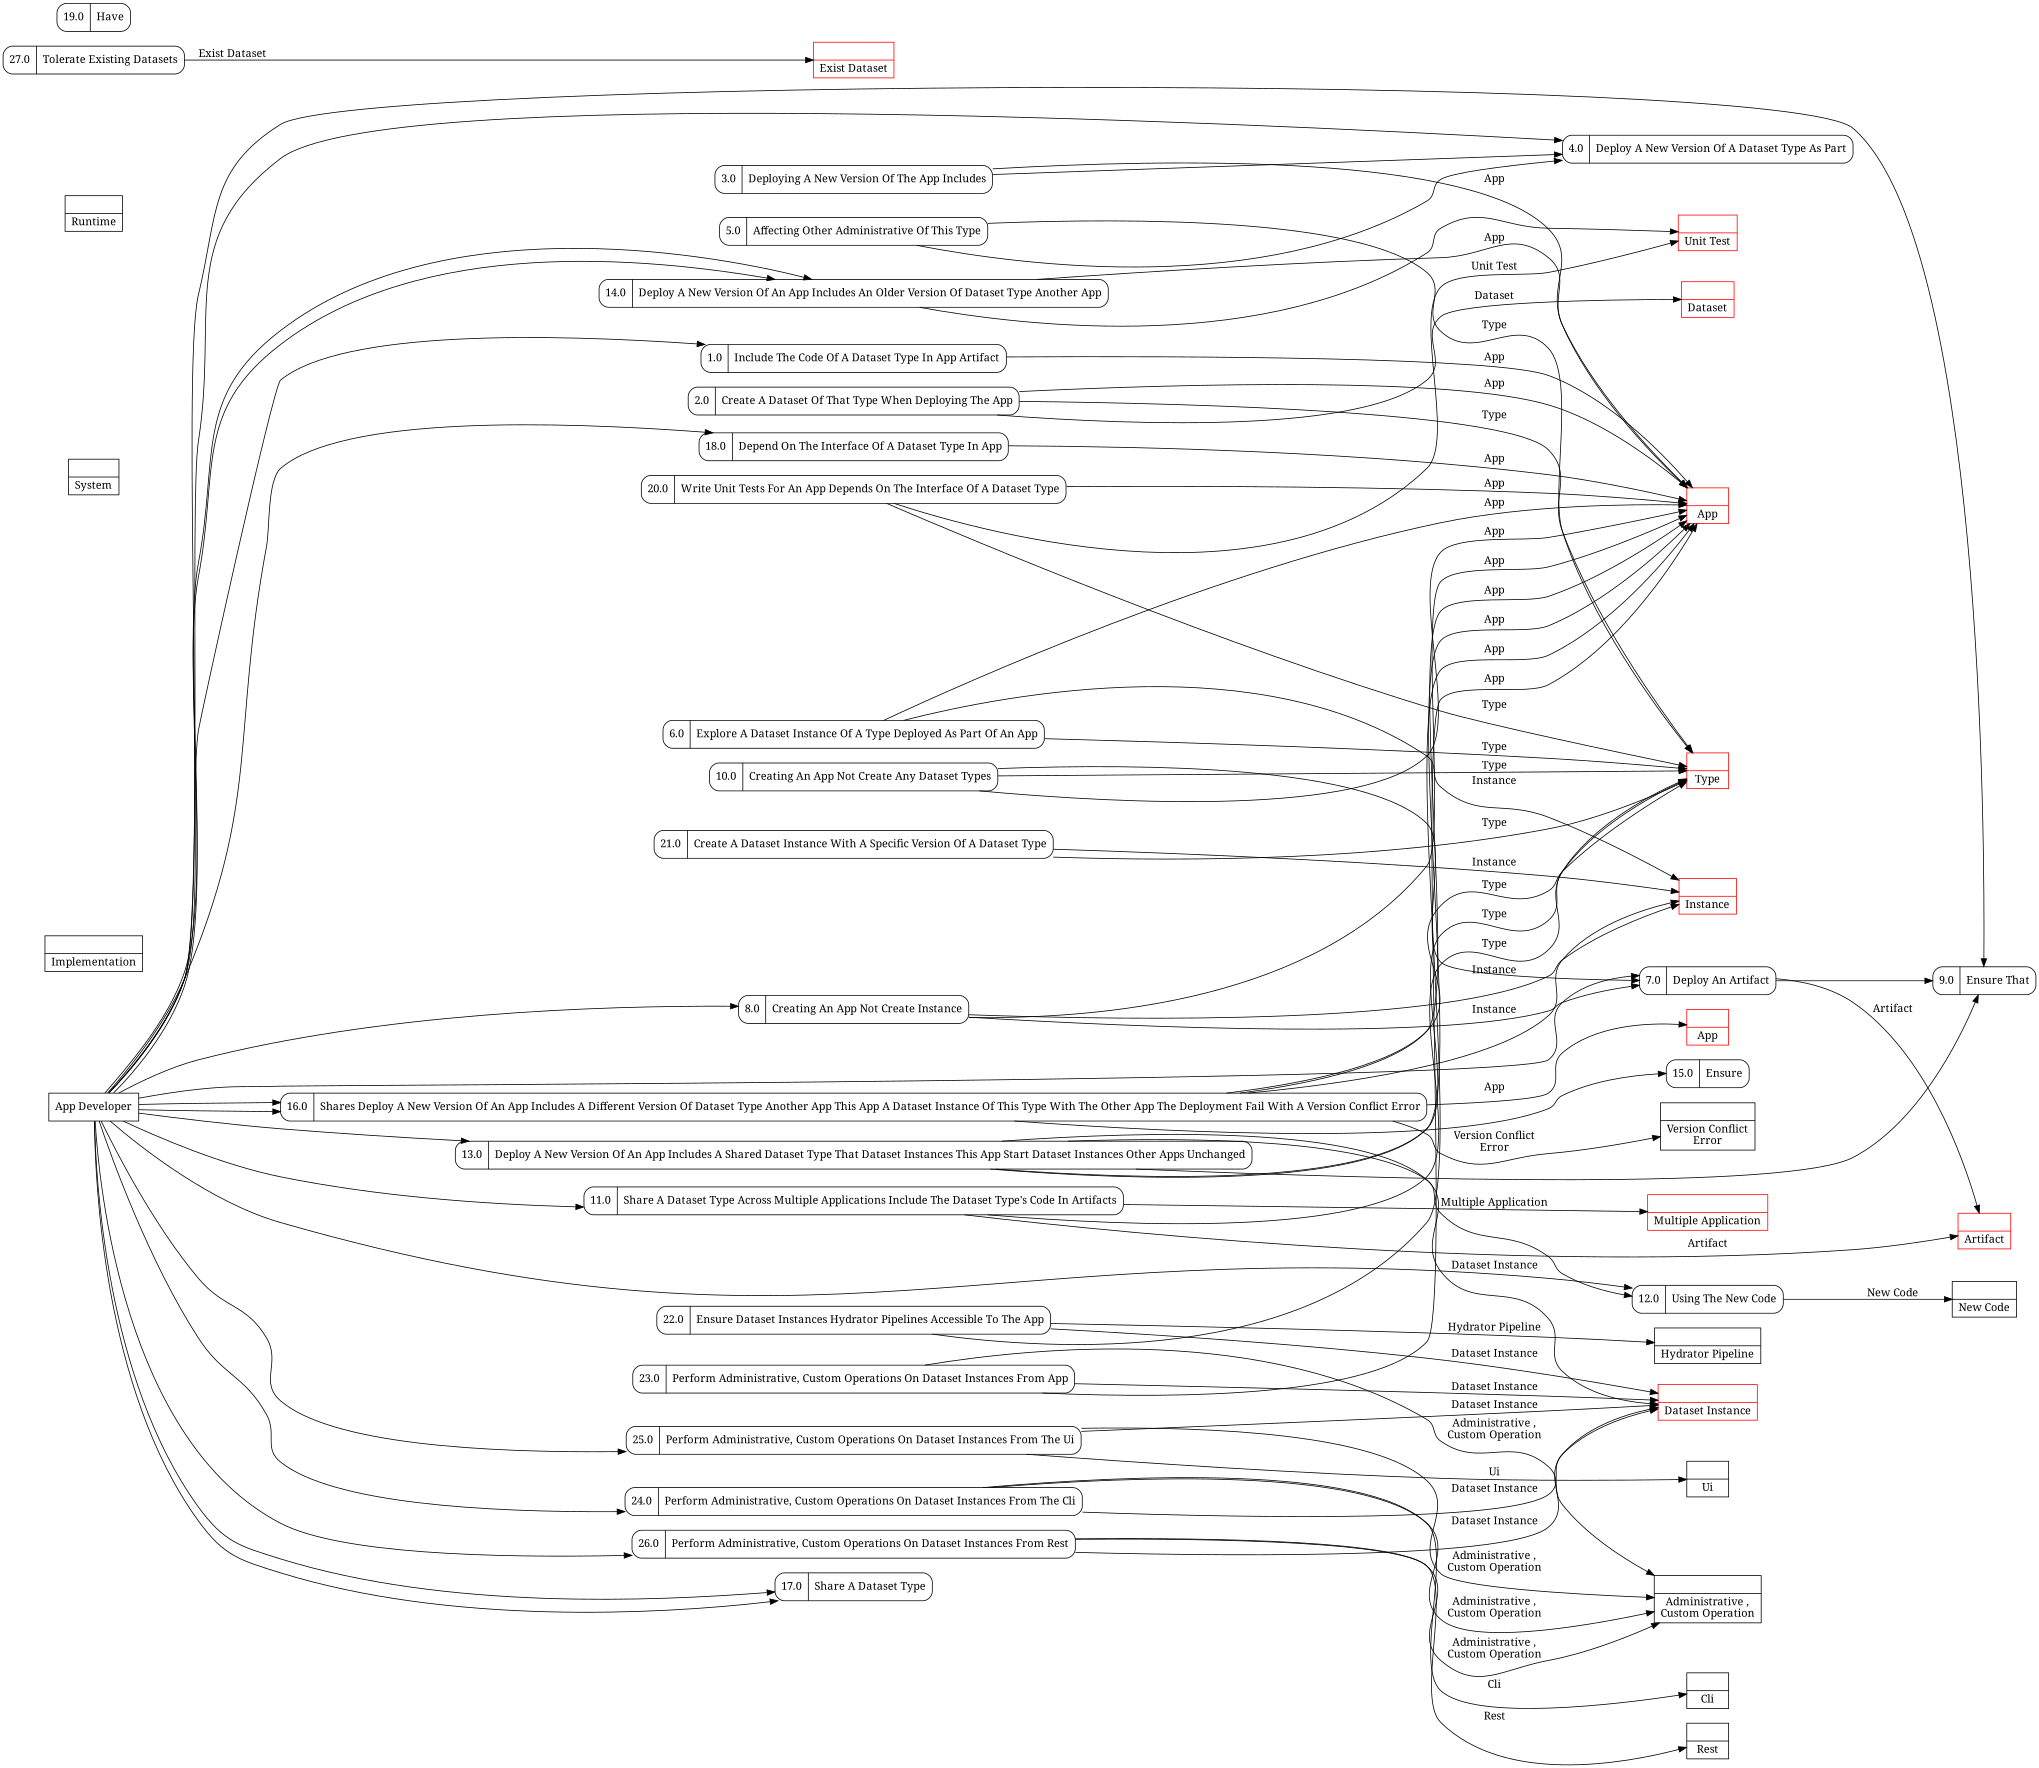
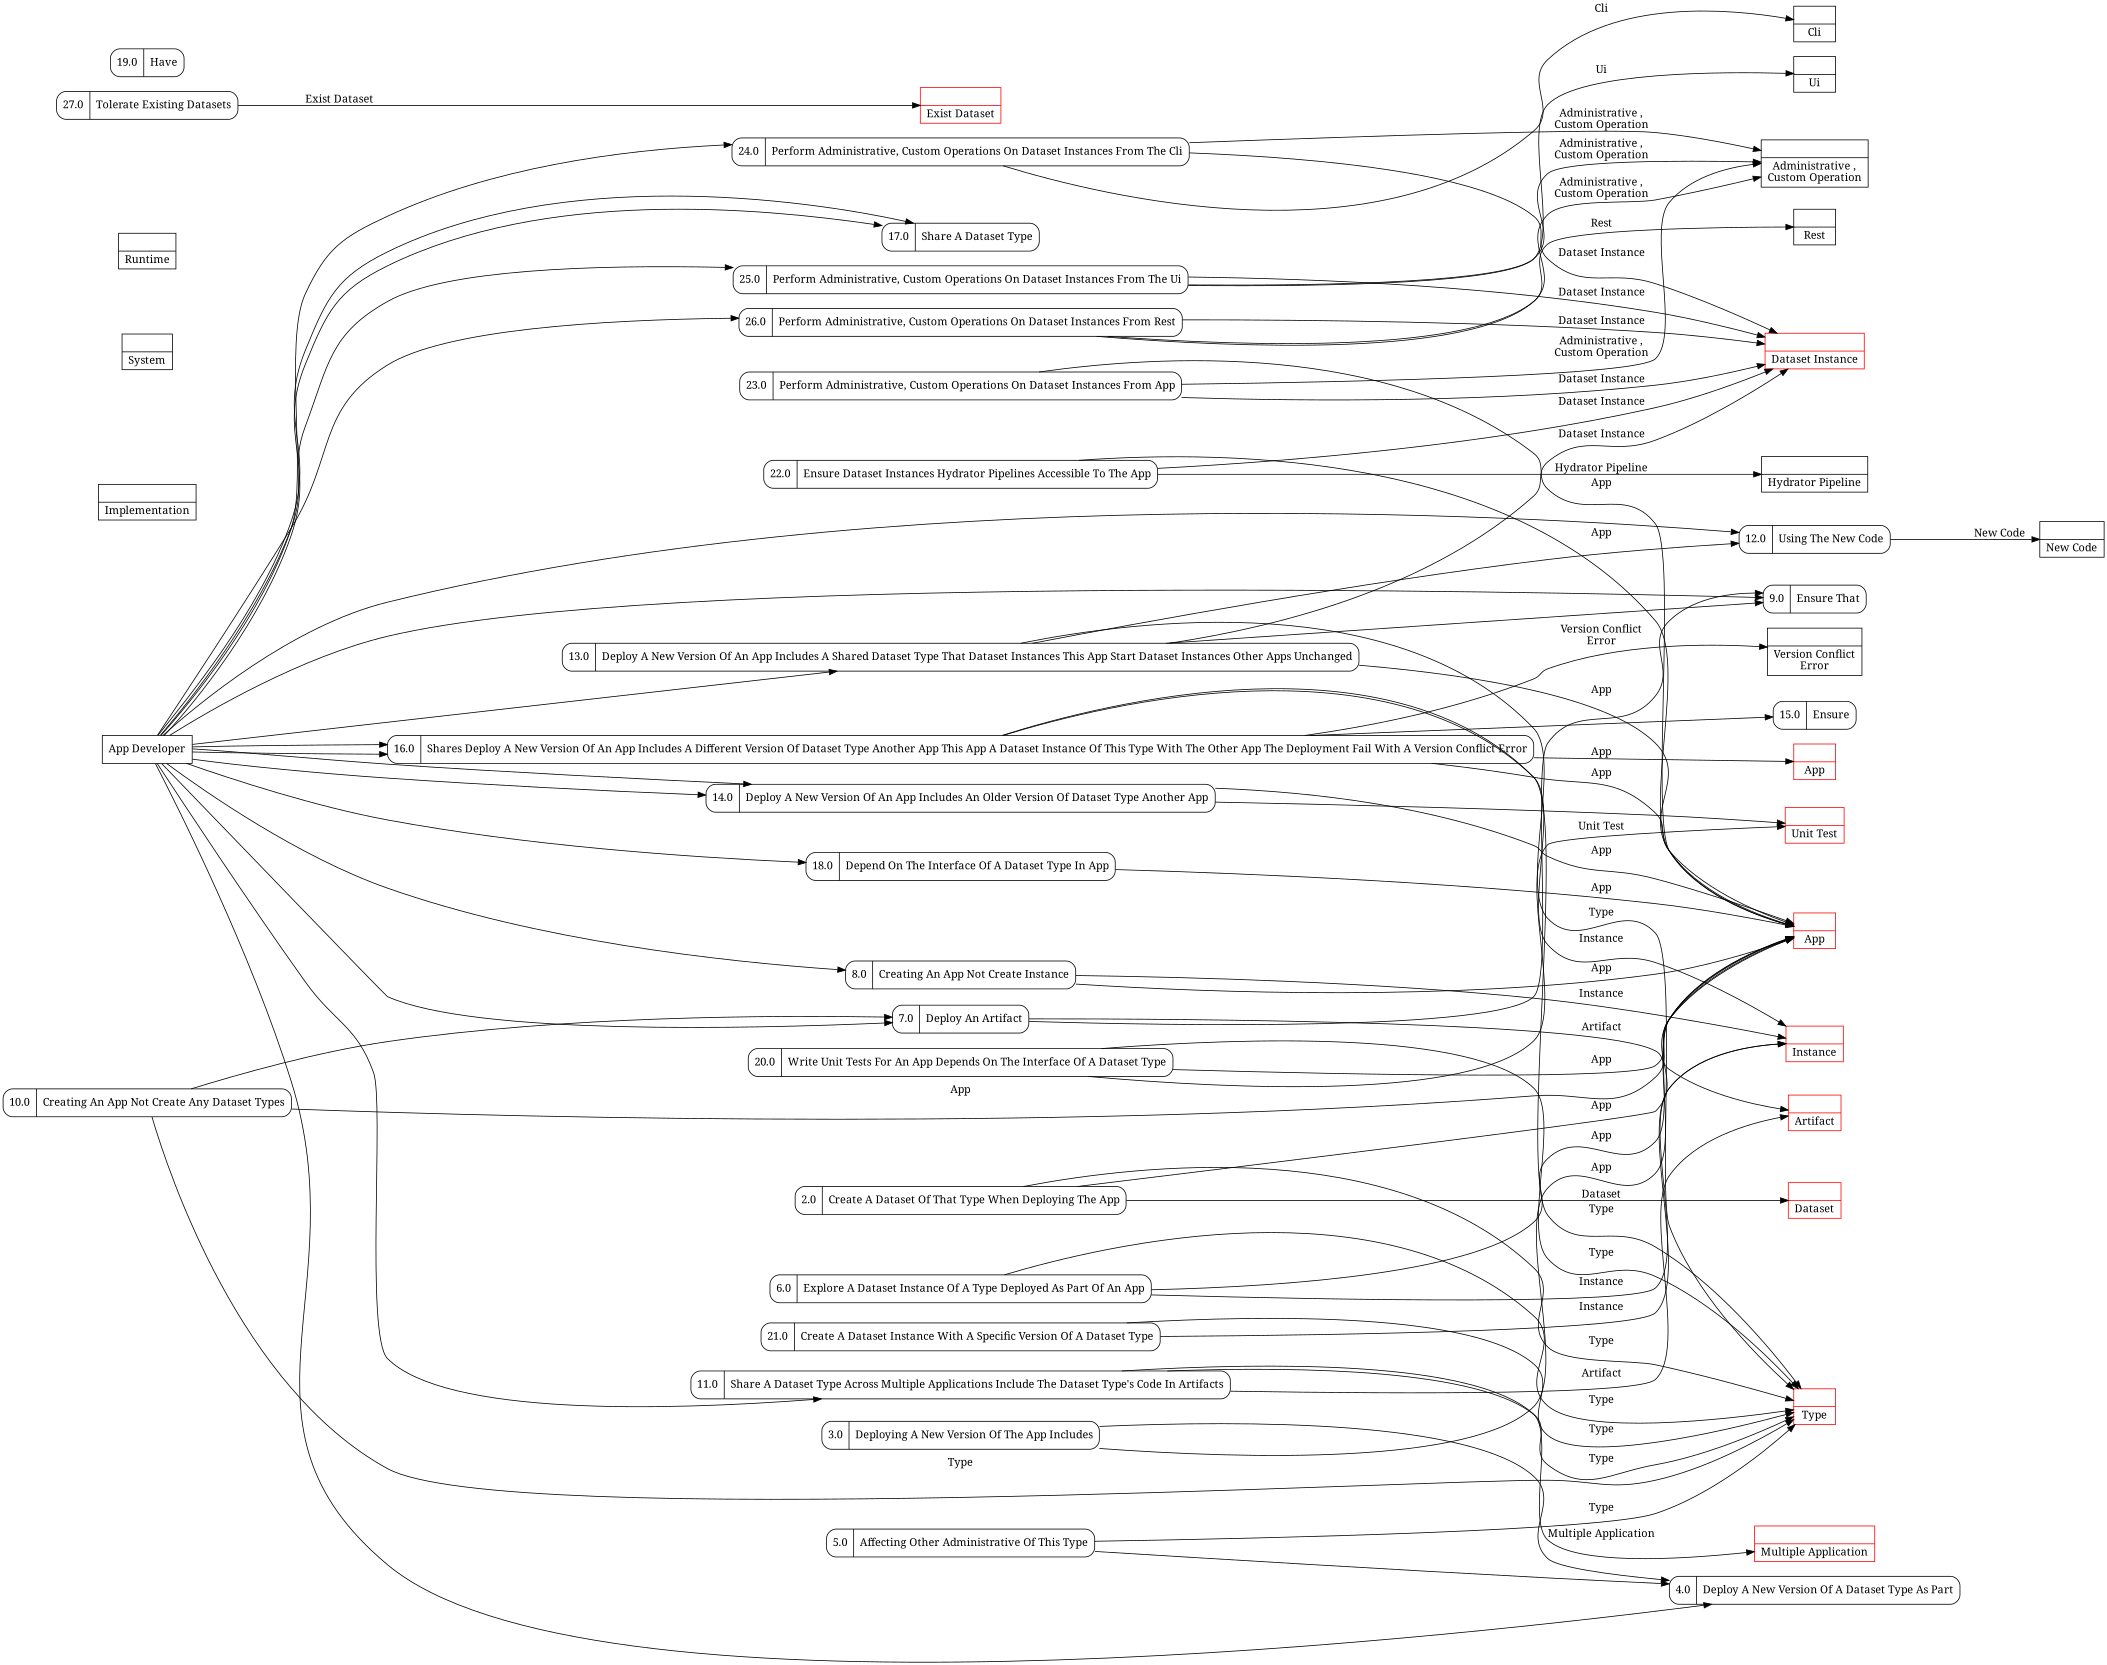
(854, 358) -> none
(1303, 1029) -> none
